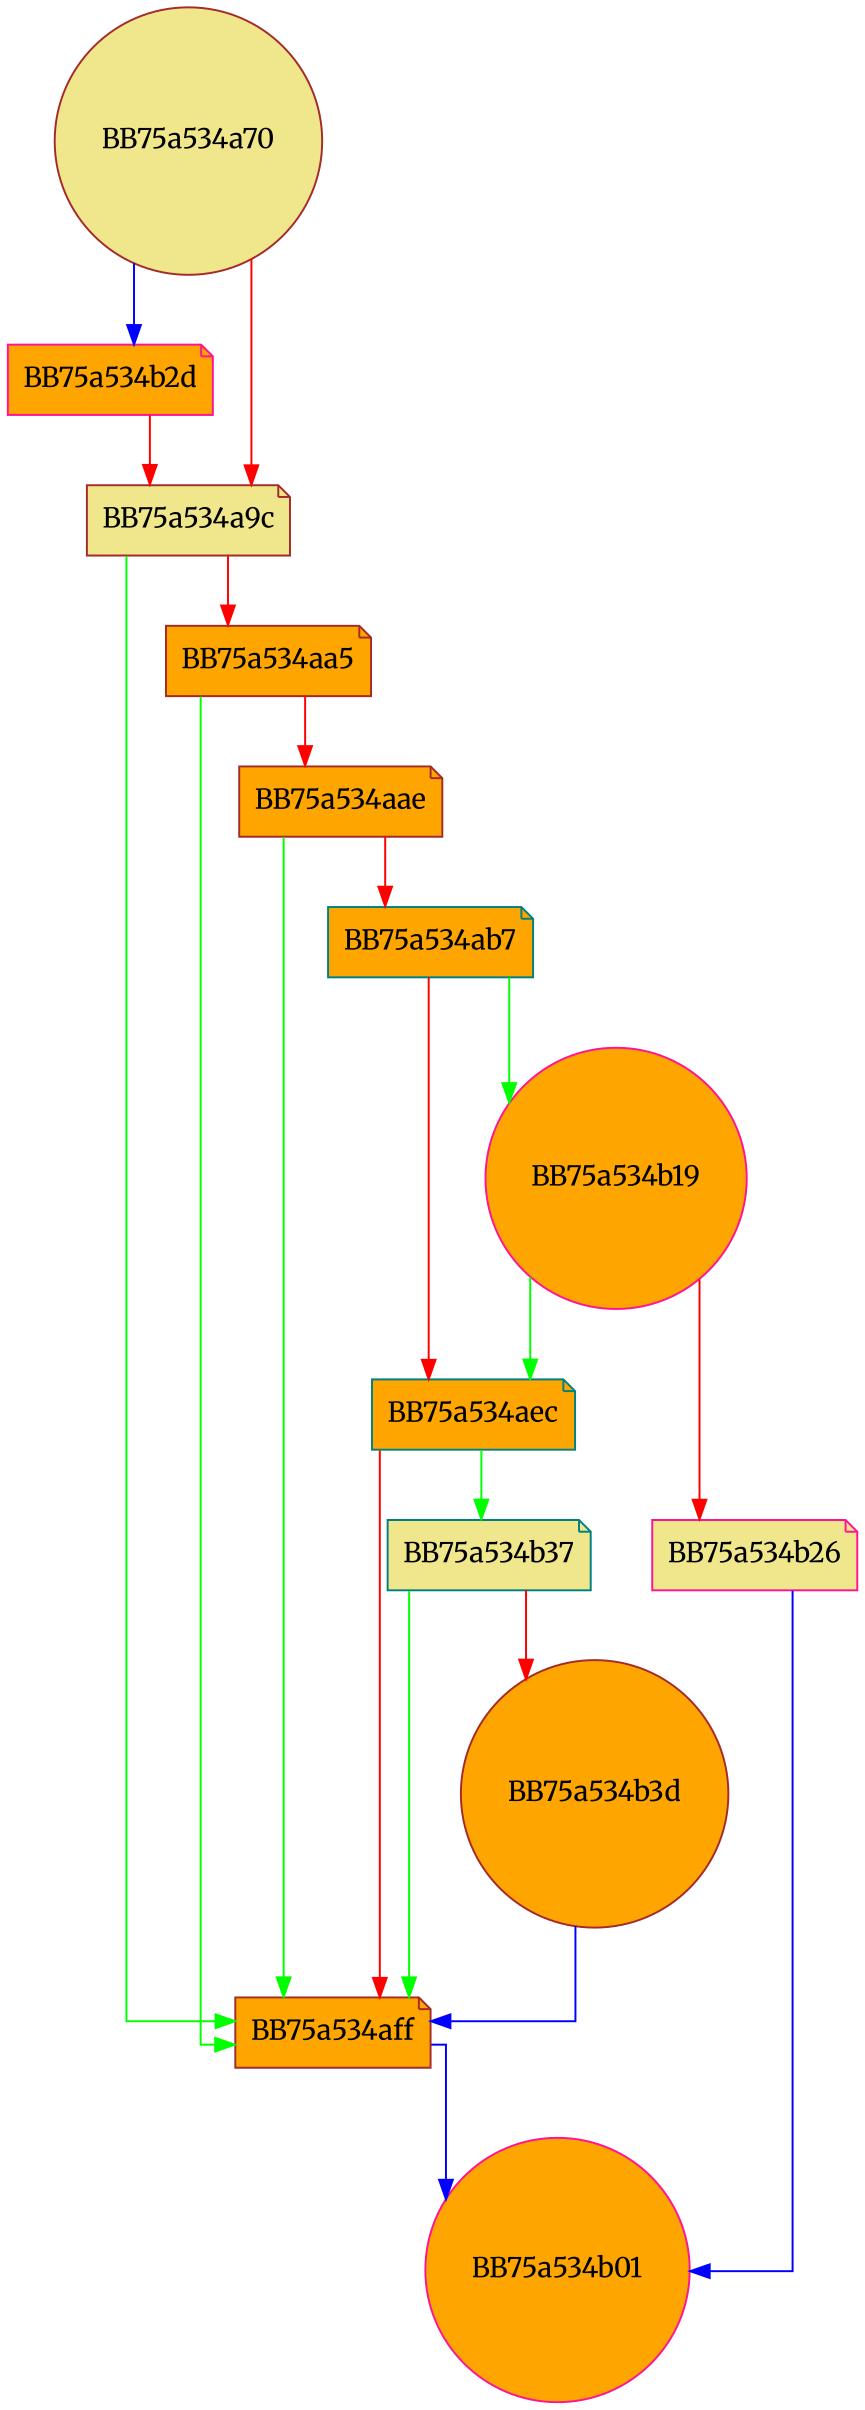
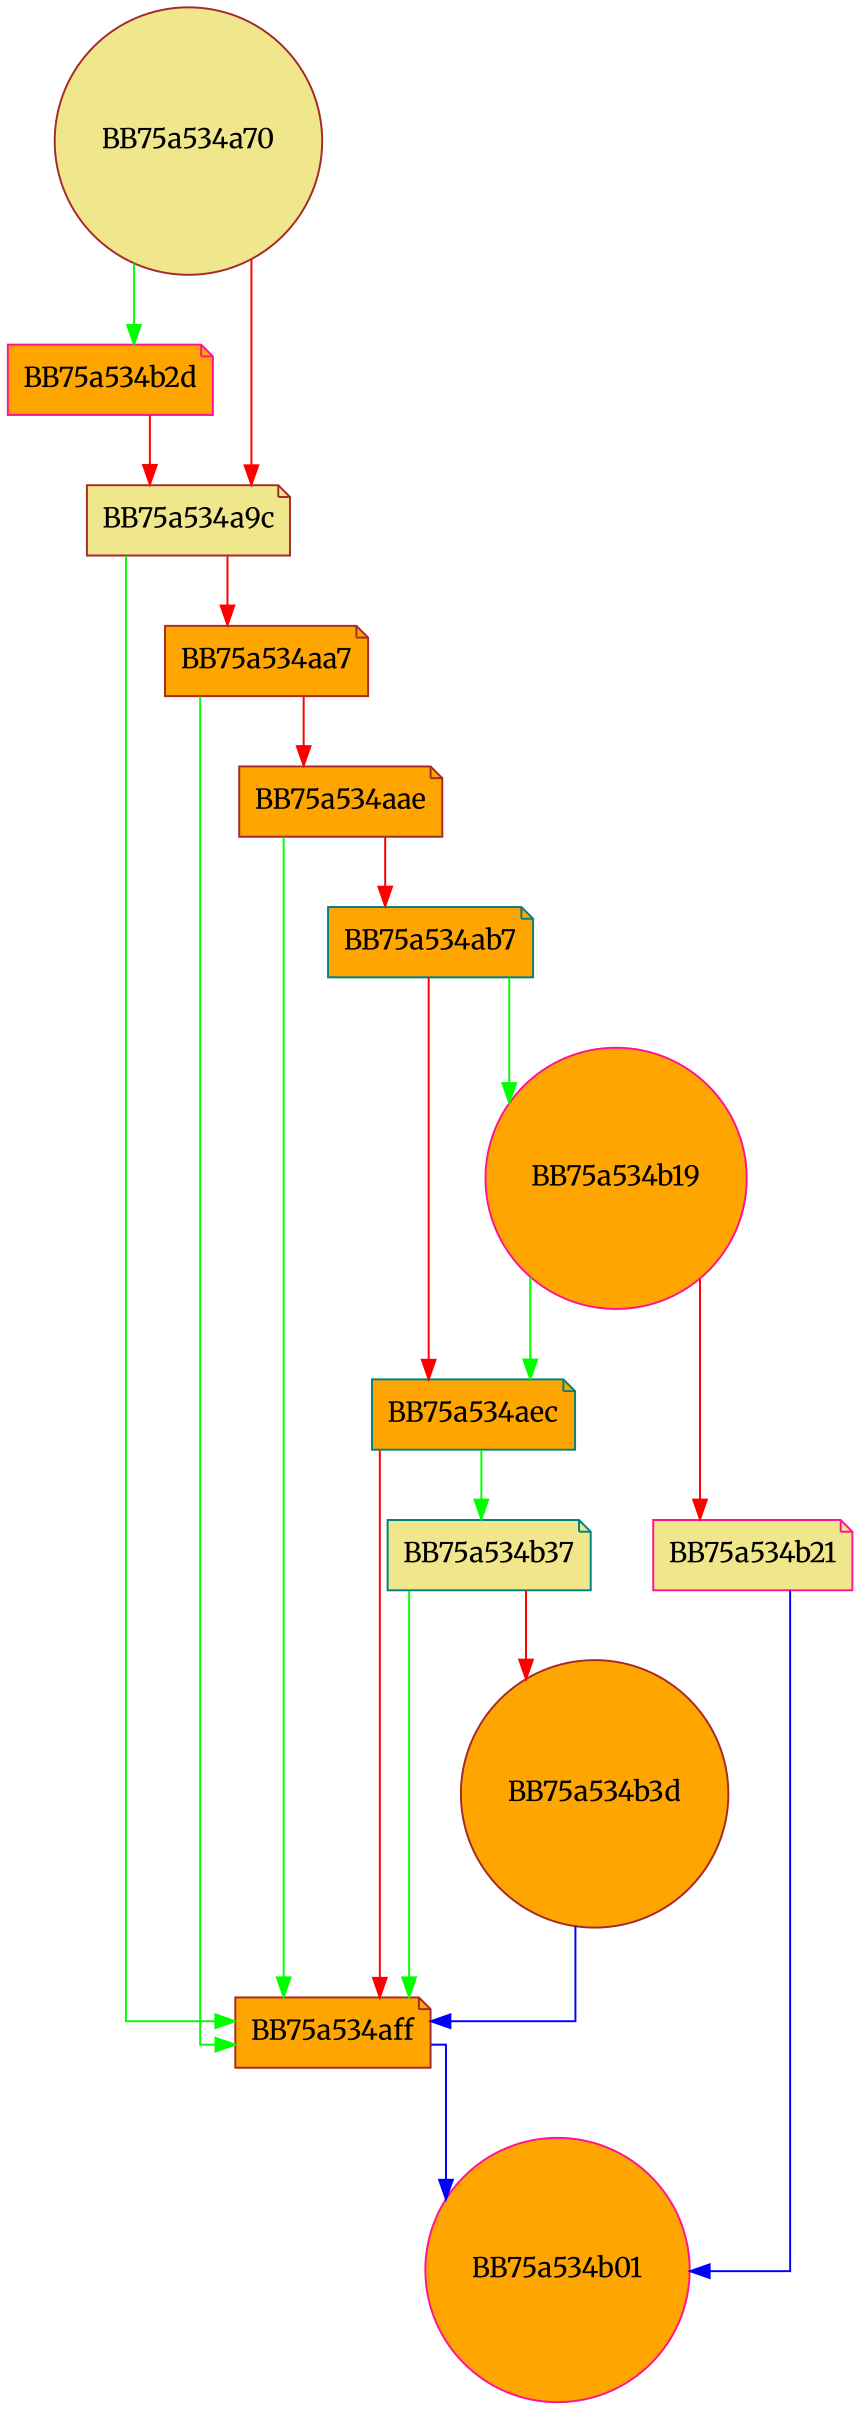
(134, 294) -> (134, 294)
(269, 661) -> (267, 661)
(755, 1555) -> (753, 1555)
